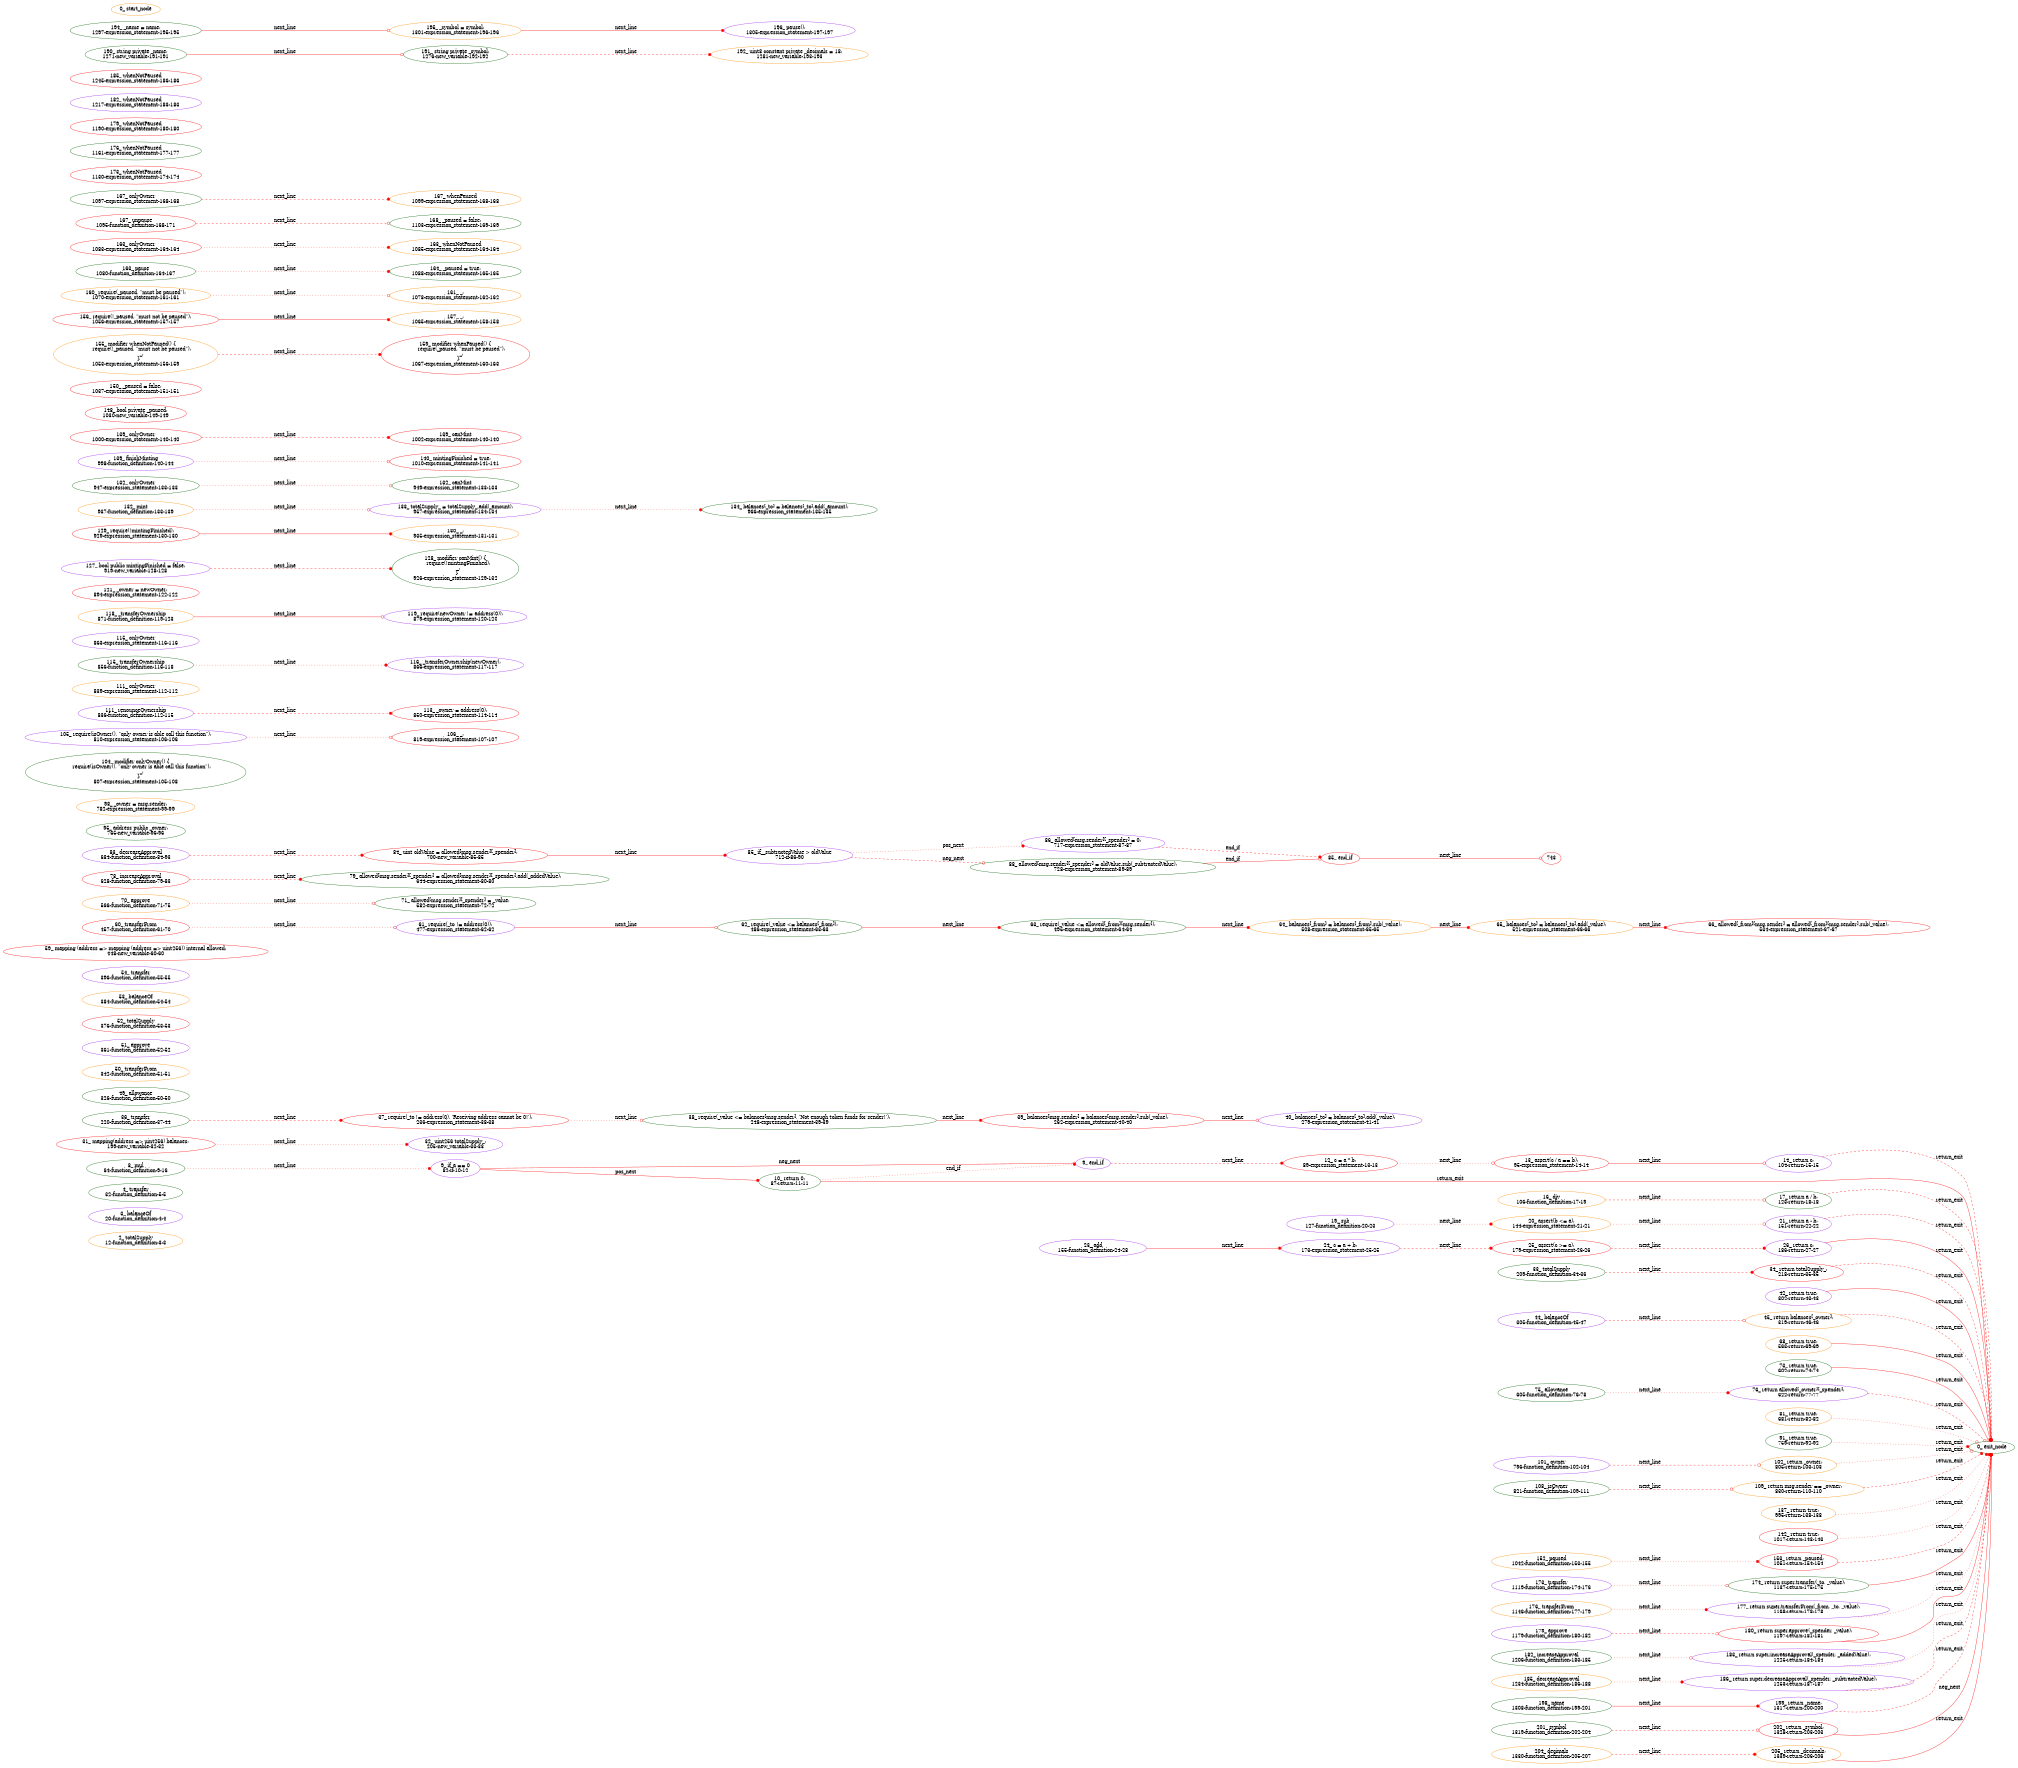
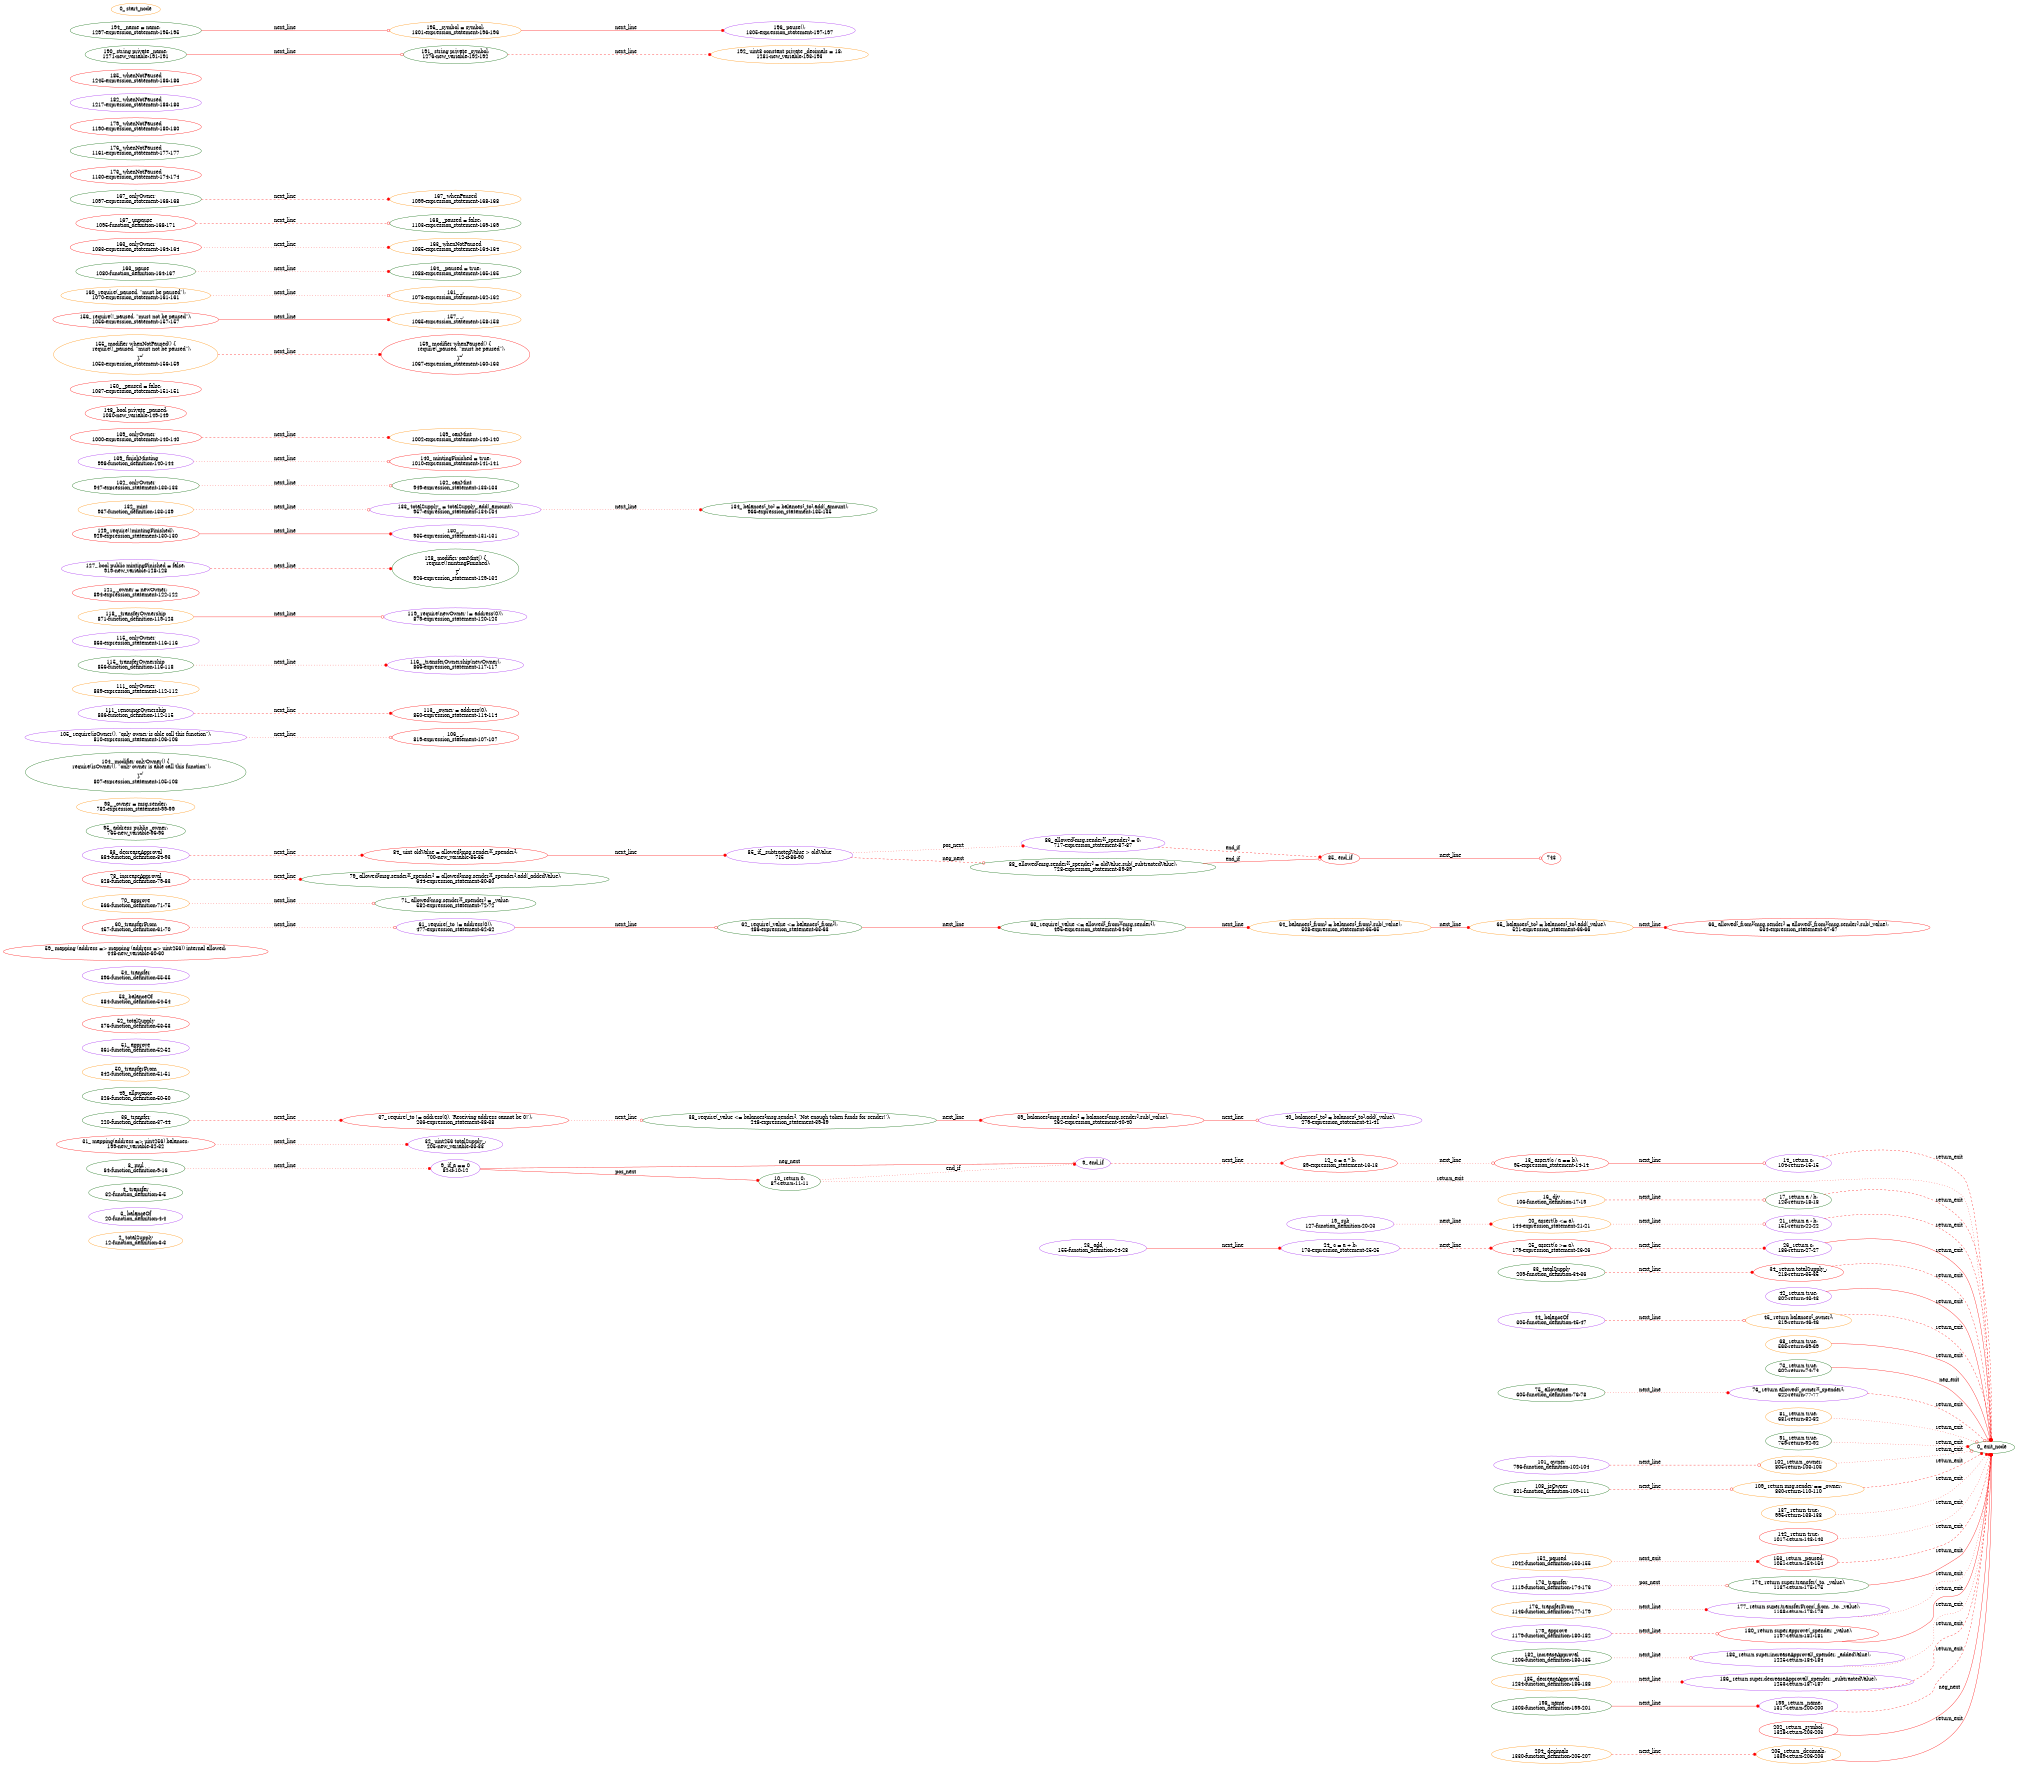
(455, 437) -> (455, 437)
(455, 534) -> (455, 534)
(1516, 1182) -> (1516, 1182)
(1949, 1380) -> (1949, 1380)
(1650, 1559) -> (1650, 1559)
(1650, 1583) -> (1650, 1583)
(1551, 1730) -> none
